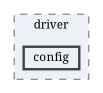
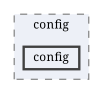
(51, 25) -> (51, 25)
